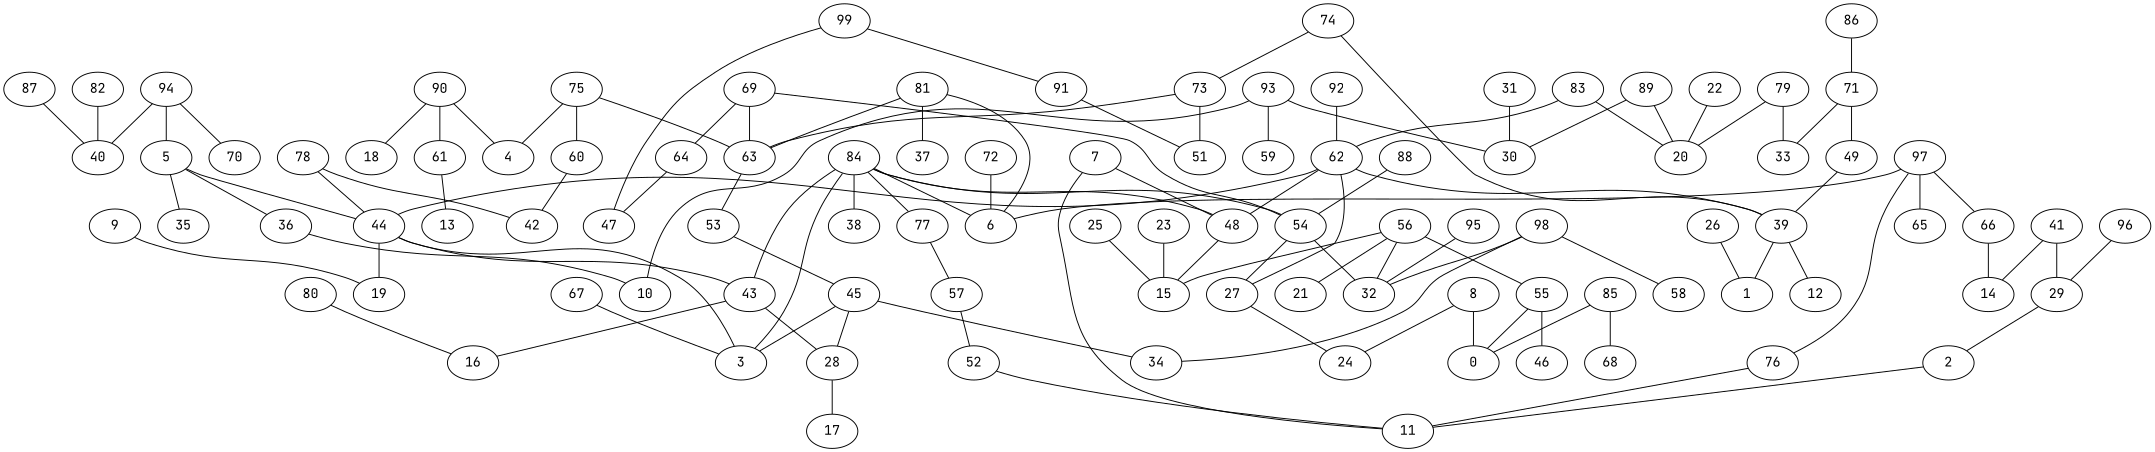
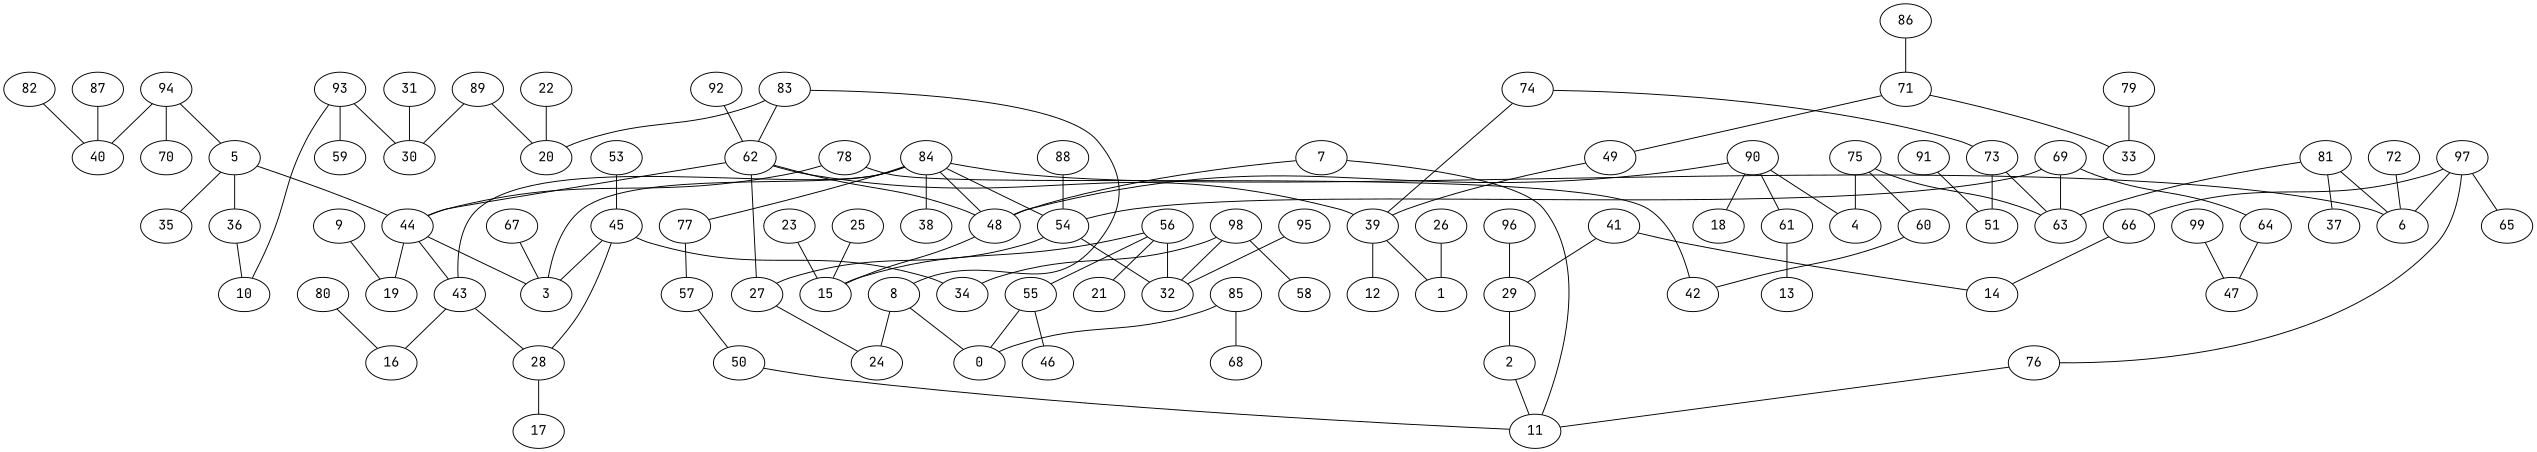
(953, 55) -> none
(1732, 124) -> none
none -> (1101, 146)
none -> (1370, 179)
(730, 195) -> none
(974, 363) -> (739, 363)
